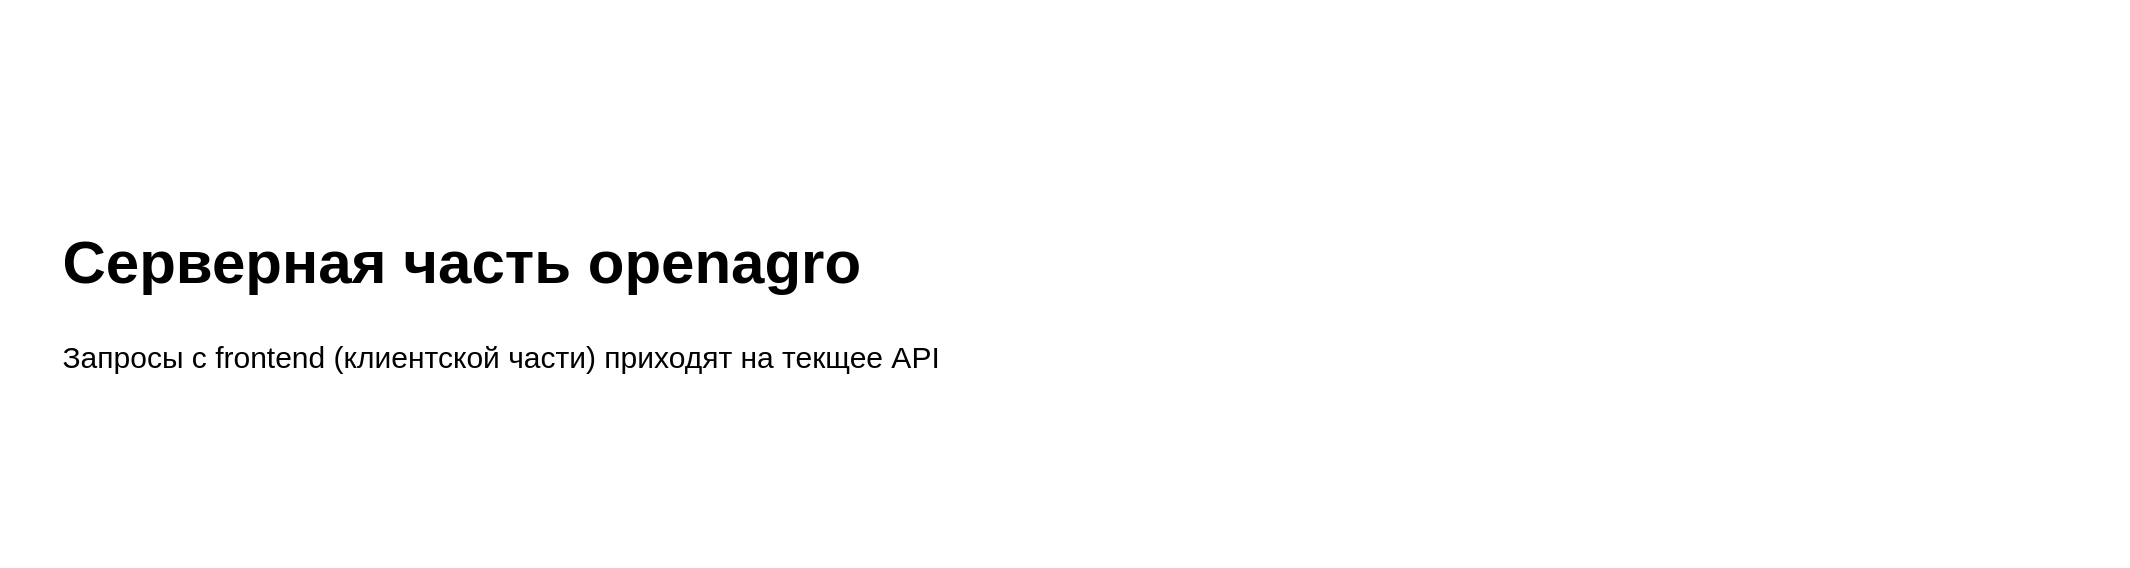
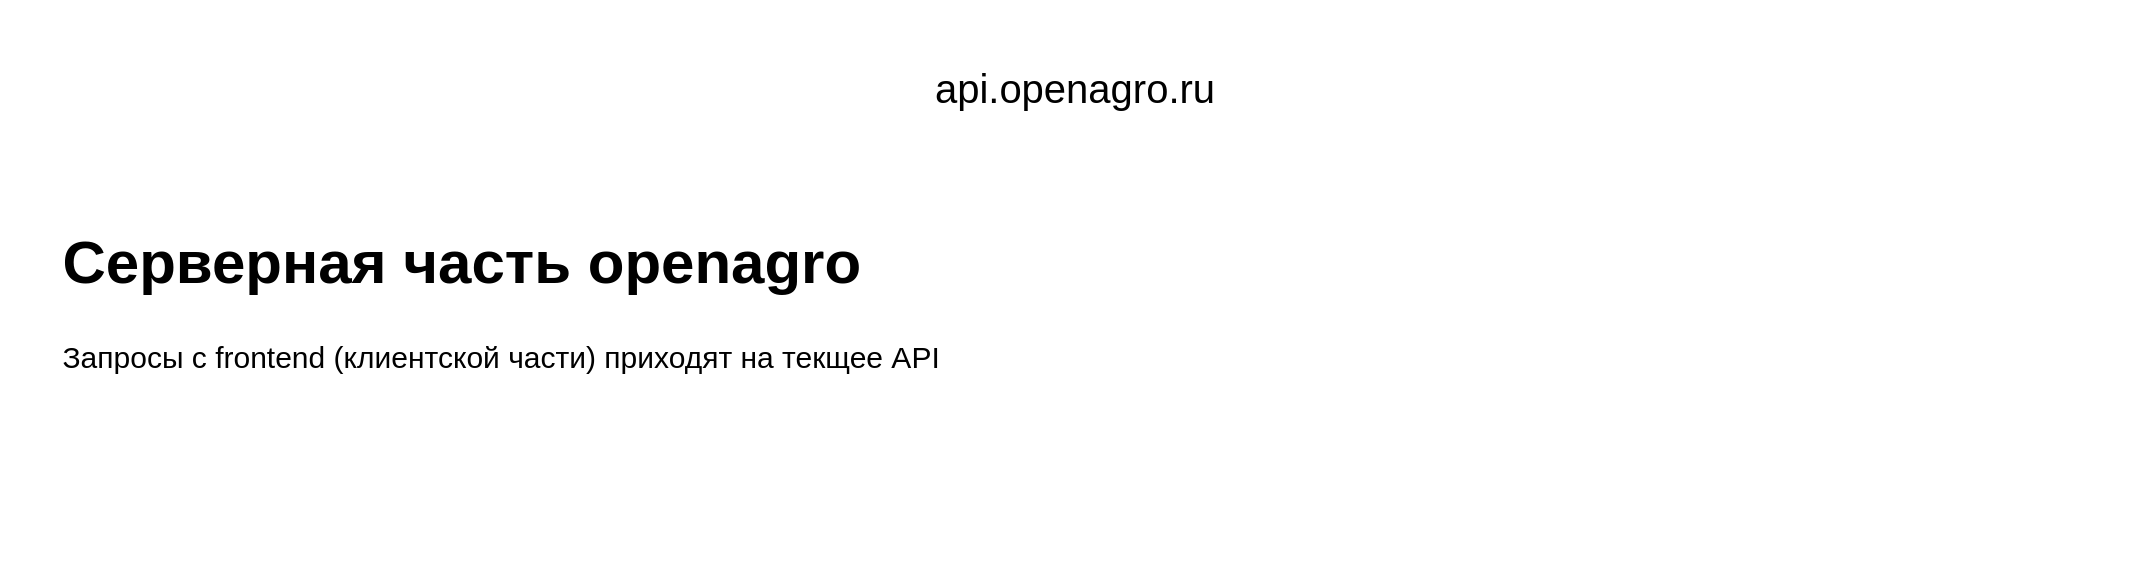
none -> (1076, 89)
